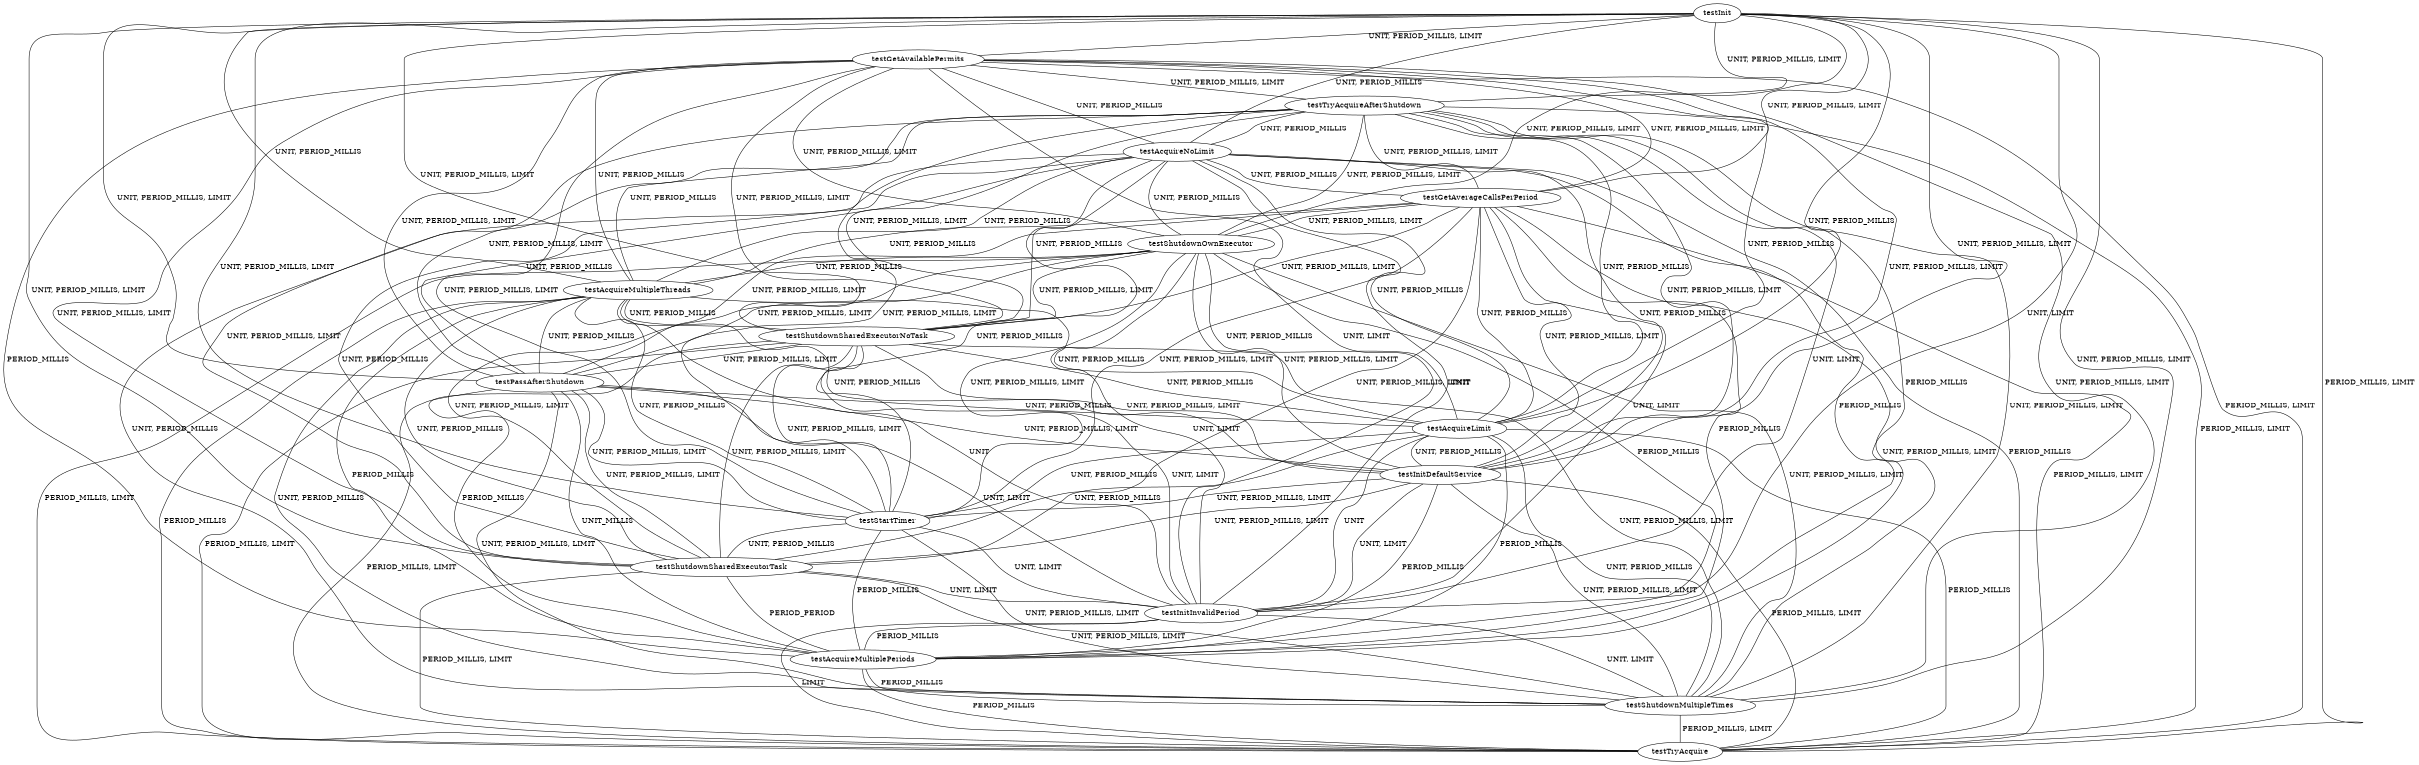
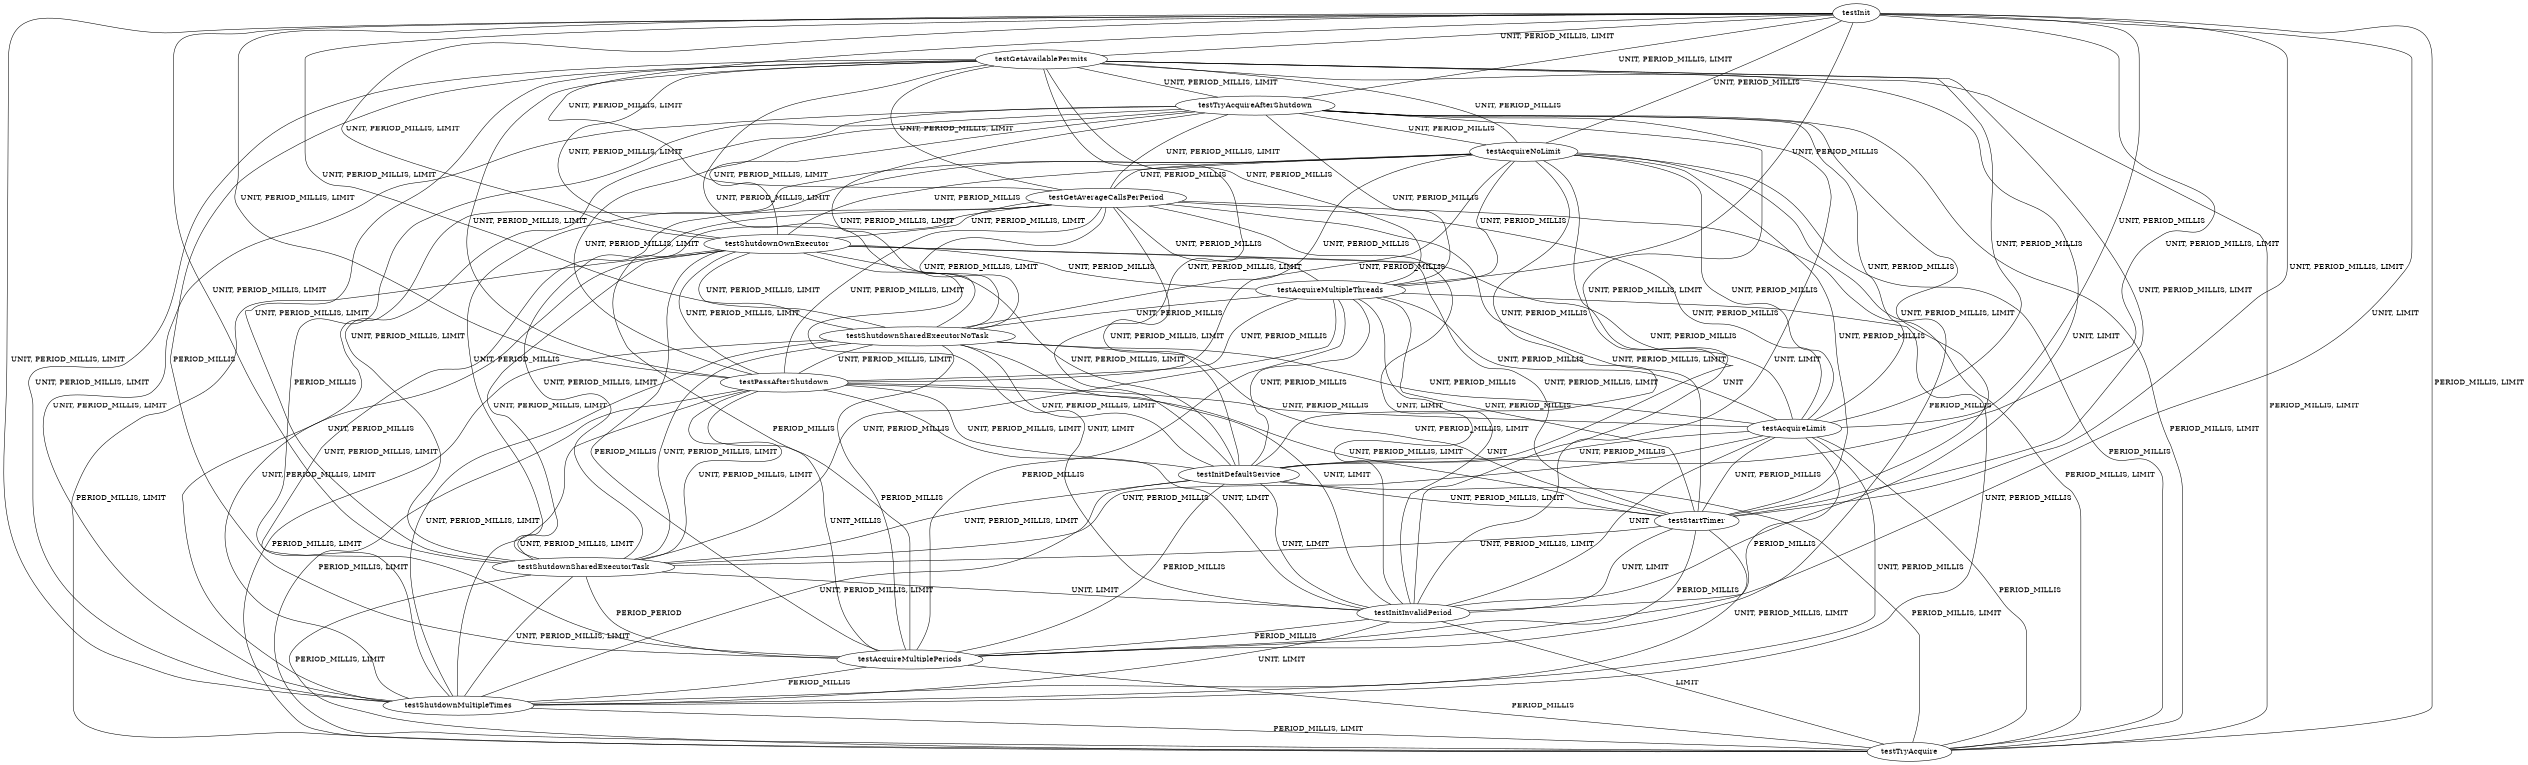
(791, 544) -> (1536, 544)
(166, 720) -> none
